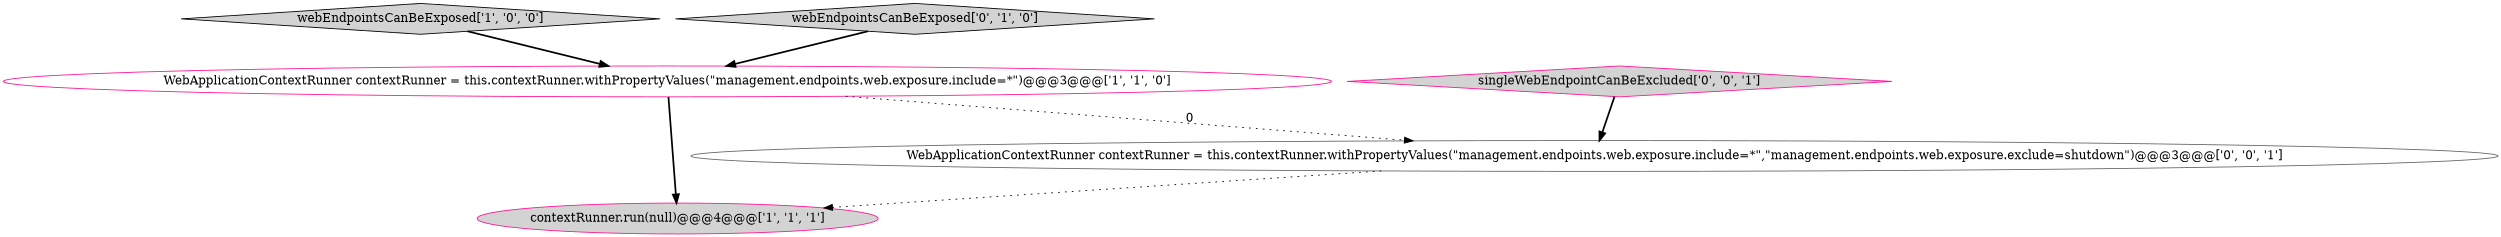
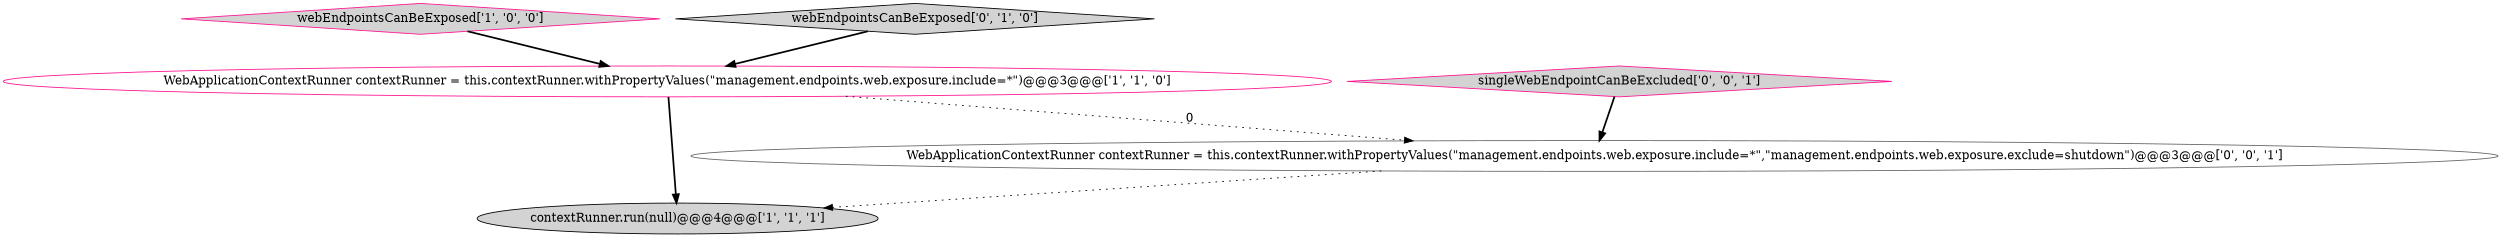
(421, 19) -> (421, 19)
(678, 219) -> (678, 219)
